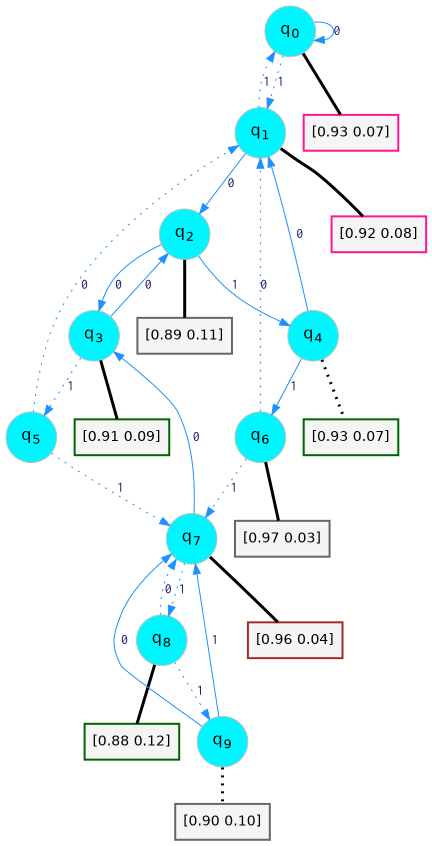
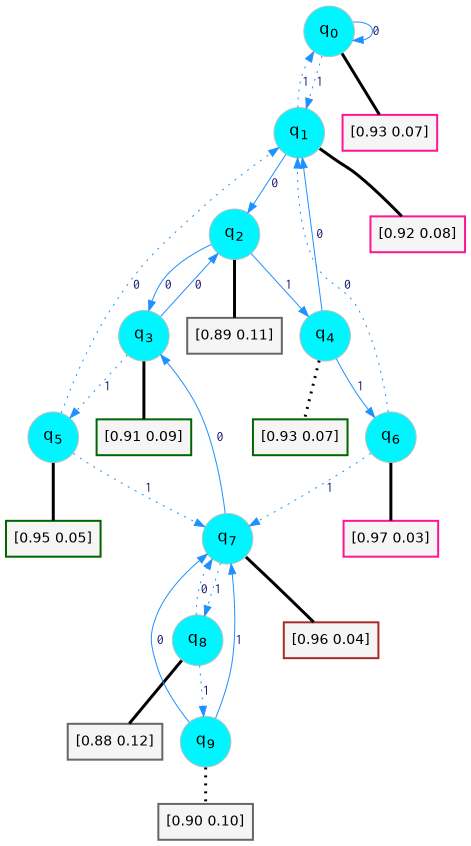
none -> (53, 539)
(282, 539) -> (391, 539)
(132, 742) -> (115, 742)
